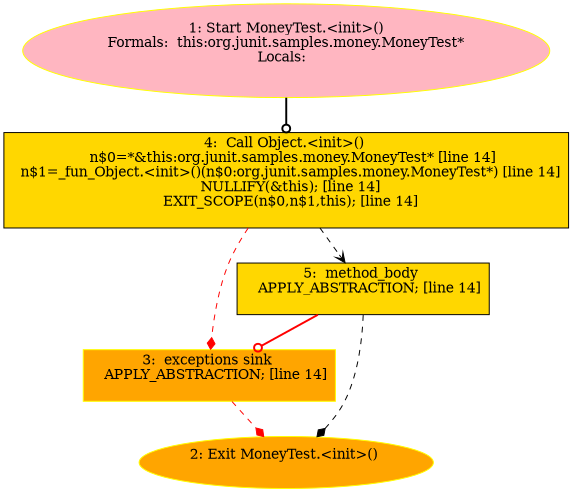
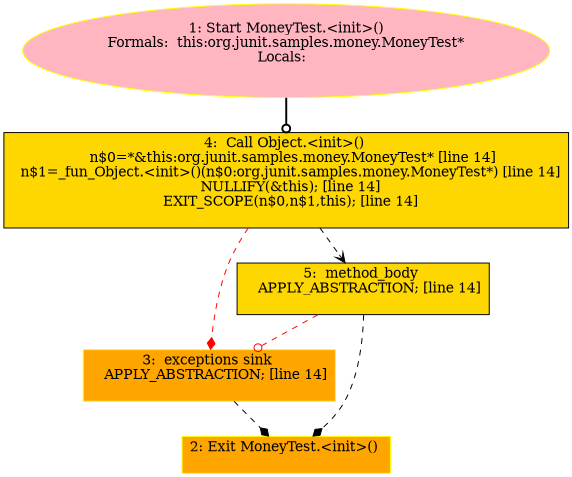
(290, 330) -> (290, 330)
(244, 415) -> (247, 415)
(286, 463) -> (286, 455)
